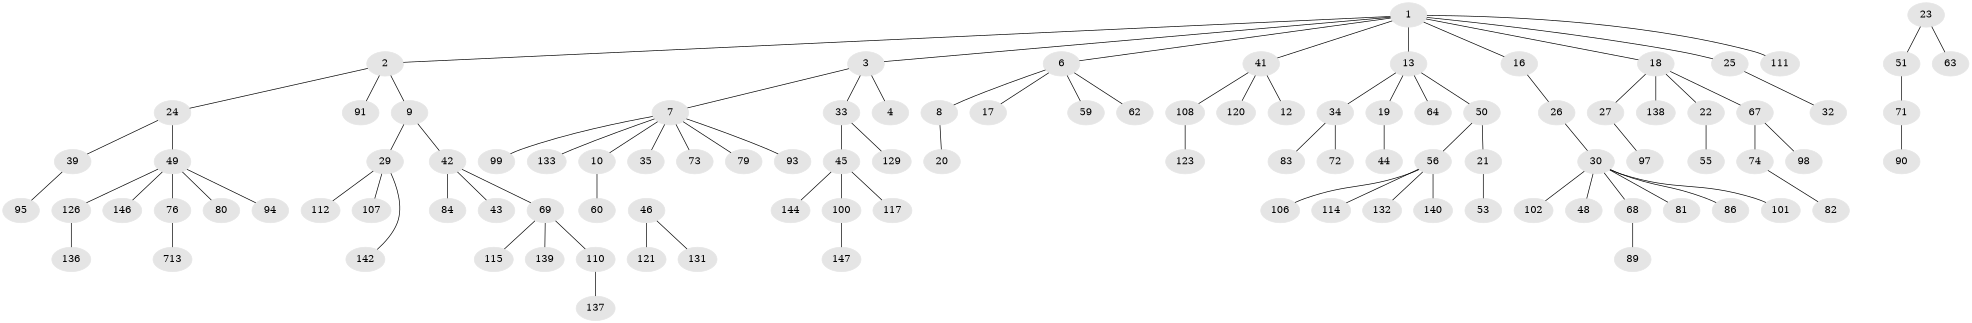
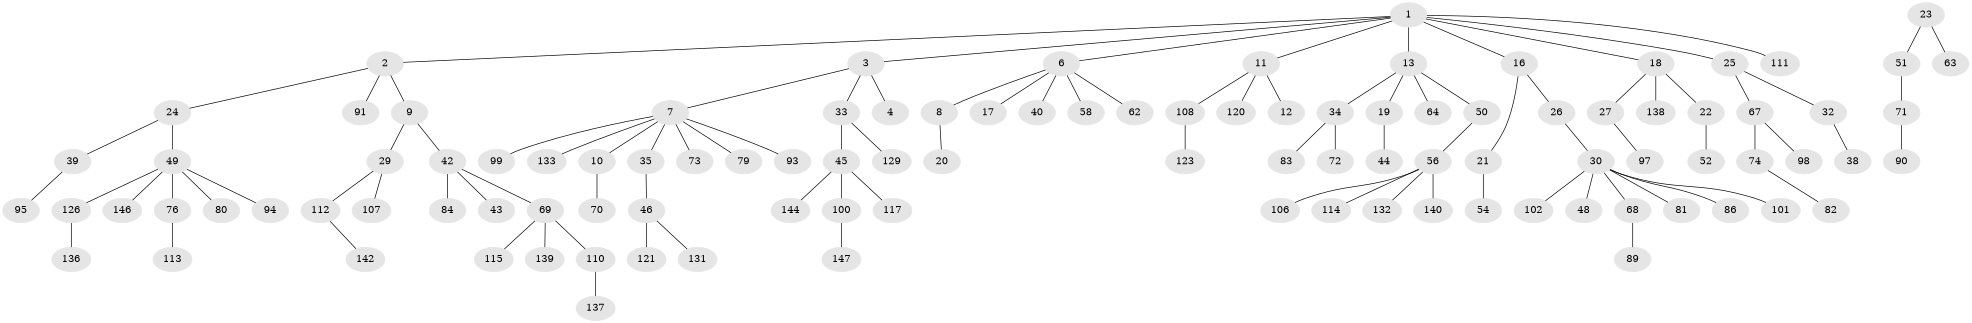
(1261, 64) -> (1261, 64)
(1705, 88) -> (1742, 88)
none -> (1037, 113)
(1086, 113) -> (1086, 113)
(1483, 137) -> (1510, 115)
(1706, 162) -> (1706, 162)
none -> (1853, 162)
none -> (646, 186)
(597, 211) -> (597, 211)
(1483, 211) -> (1483, 211)
(399, 214) -> (343, 235)
(173, 259) -> (173, 259)
